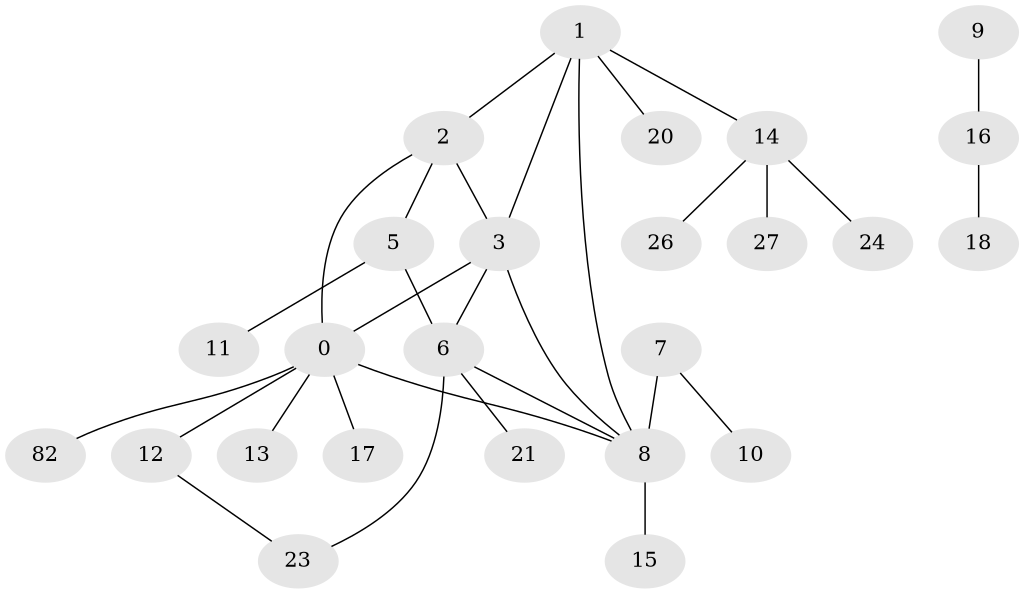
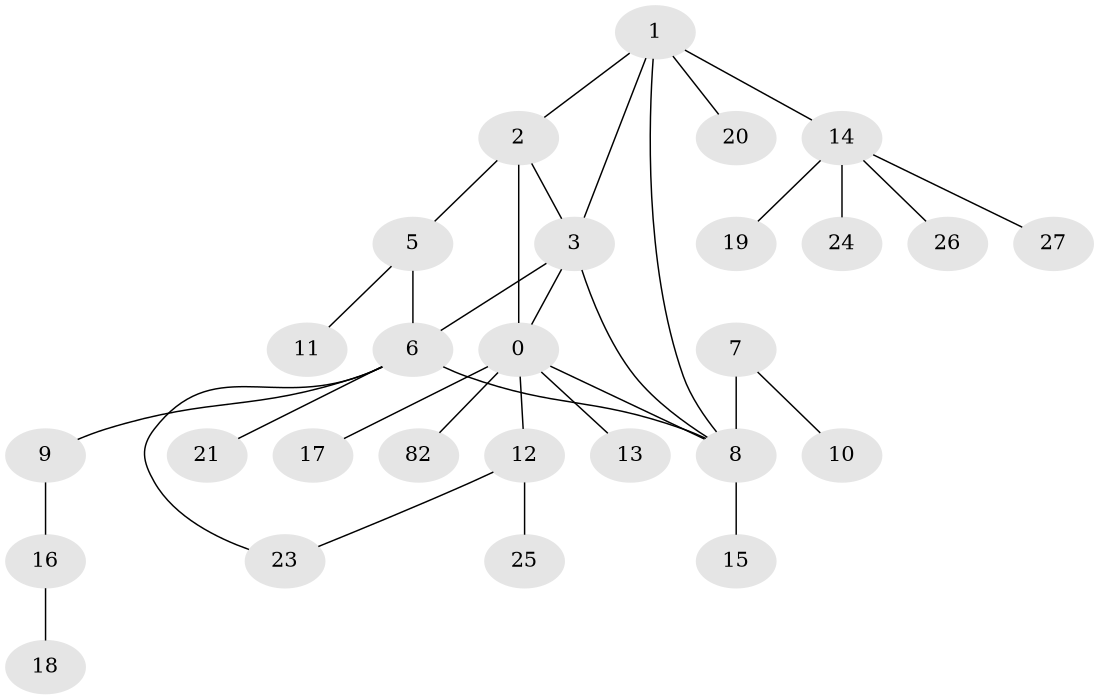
none -> (736, 244)
none -> (230, 404)
none -> (525, 561)
